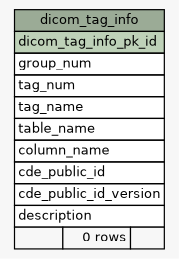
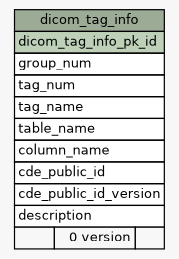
(105, 237) -> (100, 237)
